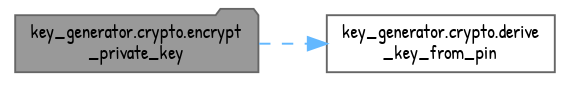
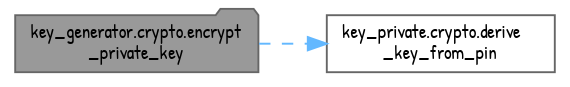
(441, 44) -> (441, 44)
